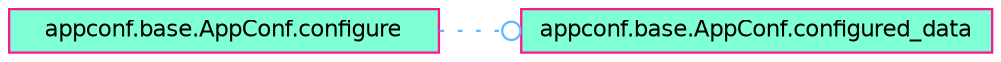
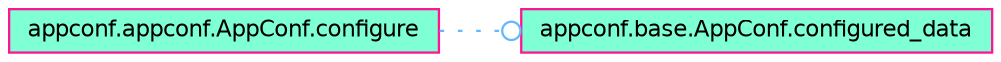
(224, 31) -> (224, 31)
